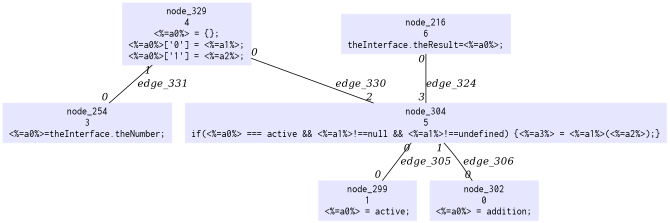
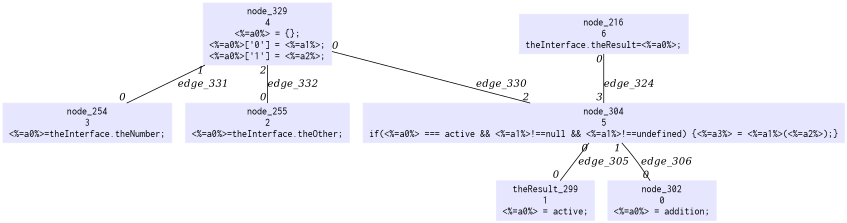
none -> (268, 123)
(368, 201) -> (545, 201)
